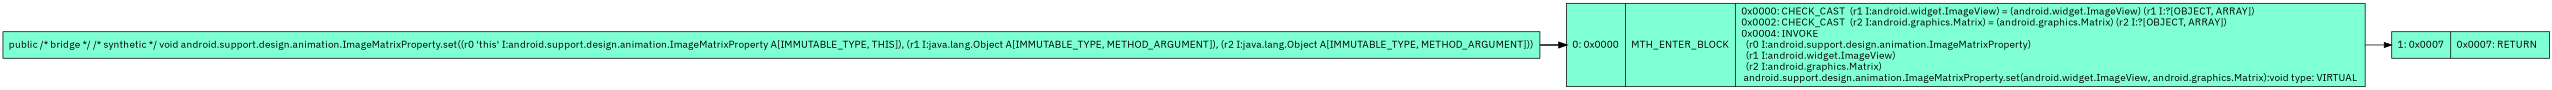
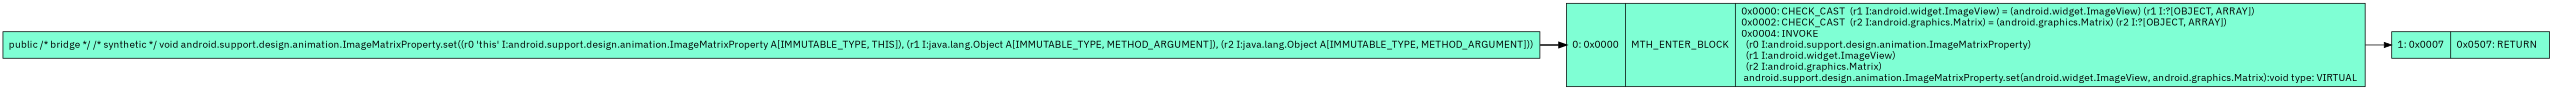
(2500, 45) -> (2500, 45)
